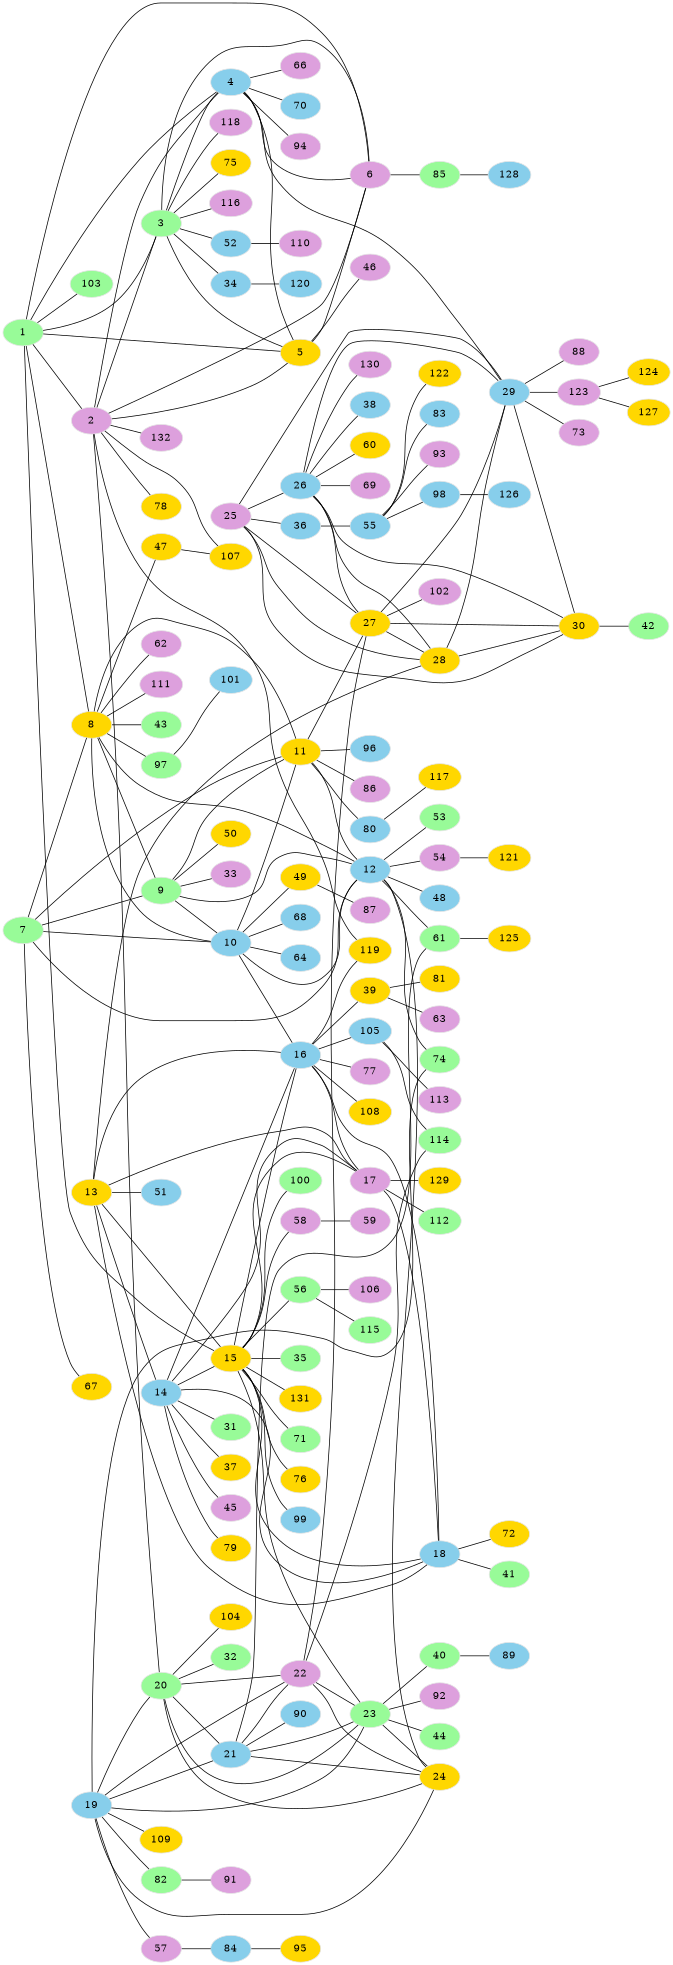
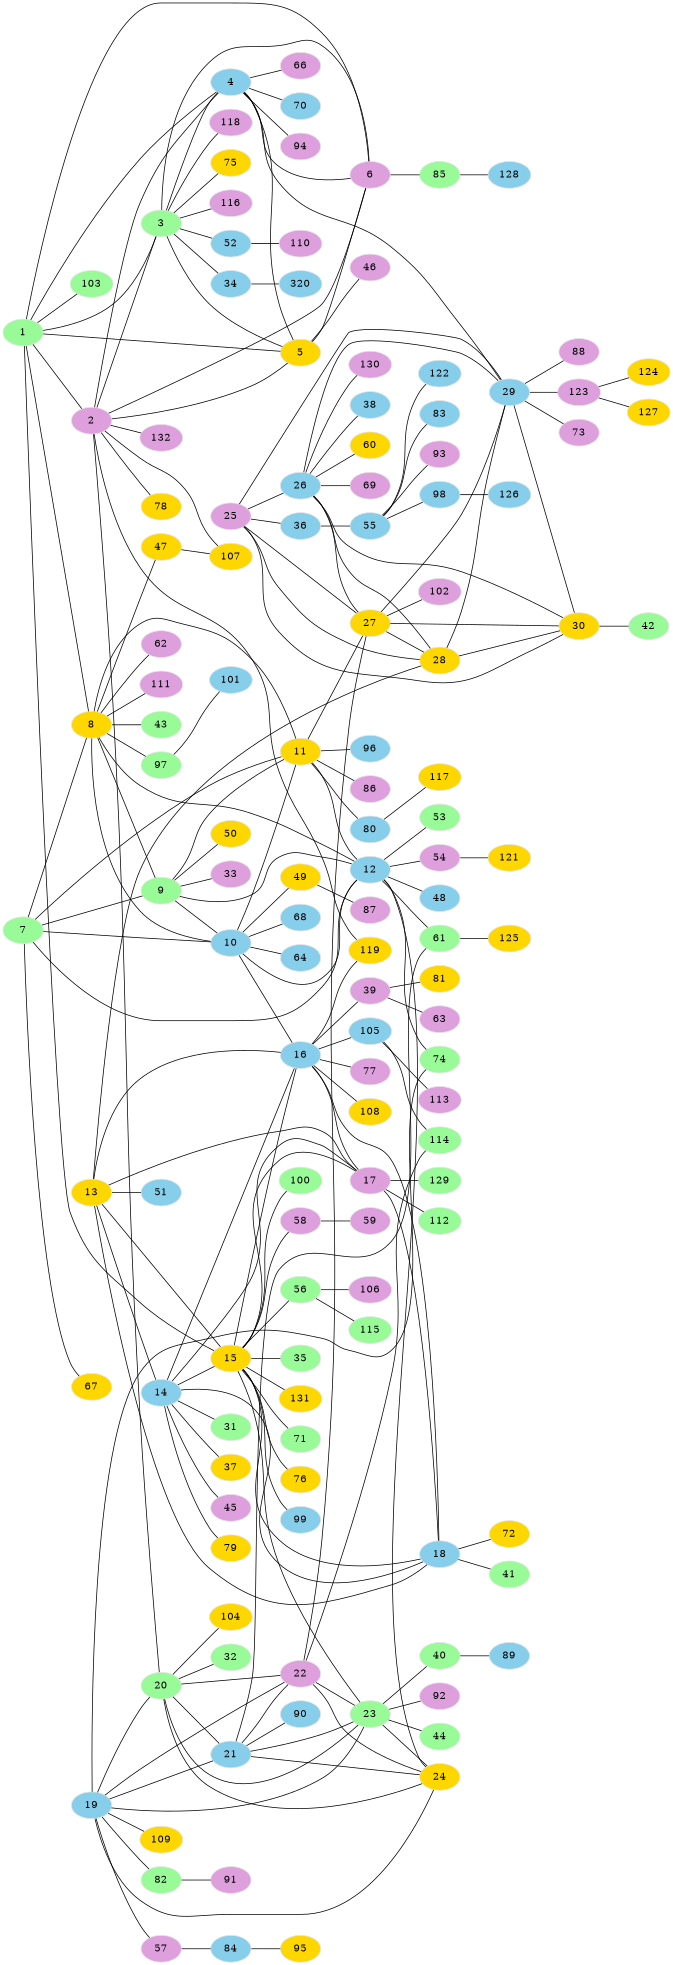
(301, 284) -> (301, 284)
(440, 374) -> (440, 374)
(370, 991) -> (370, 991)
(440, 1181) -> (440, 1181)
